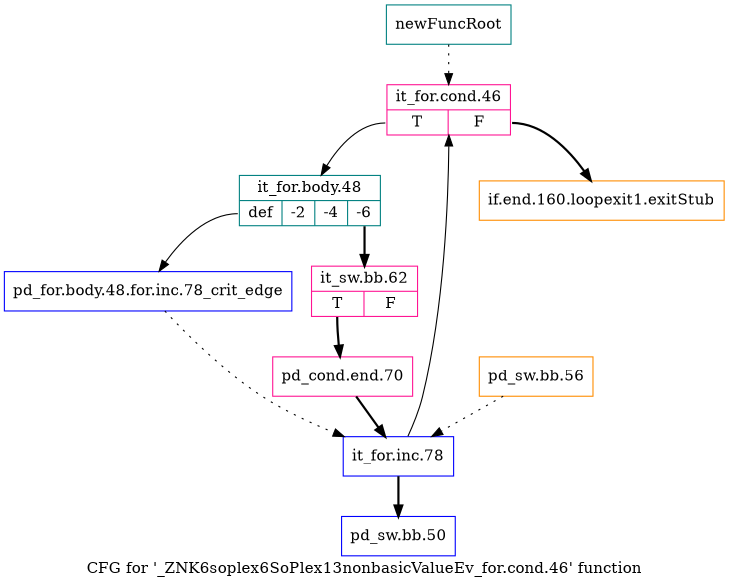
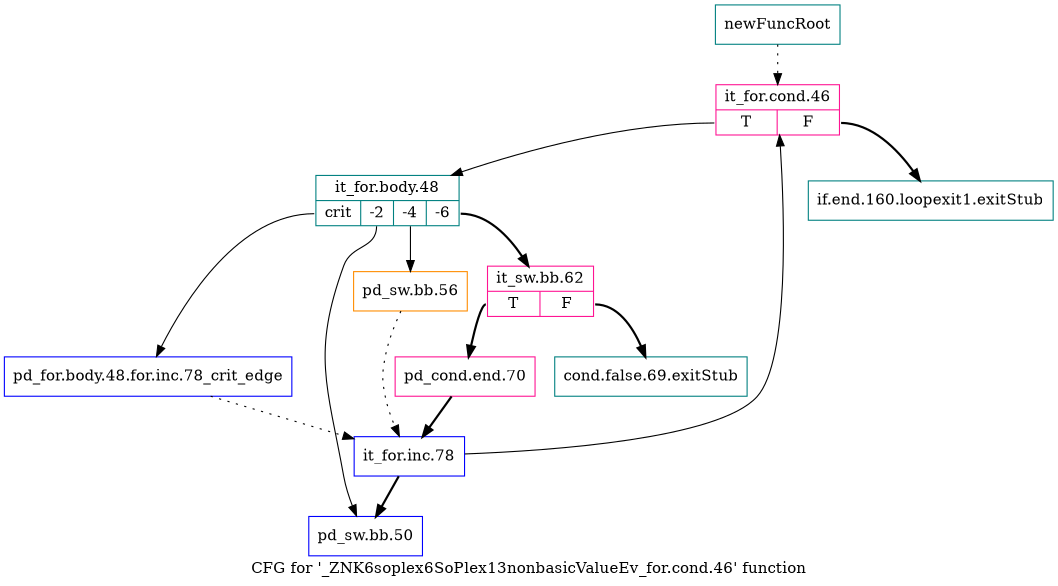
(602, 201) -> (931, 201)
(261, 213) -> (338, 213)
none -> (410, 243)
none -> (325, 359)
none -> (651, 377)
